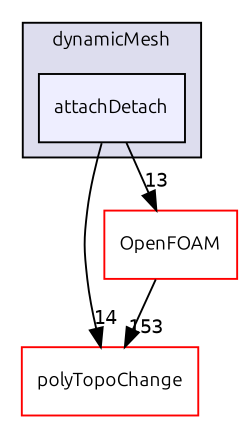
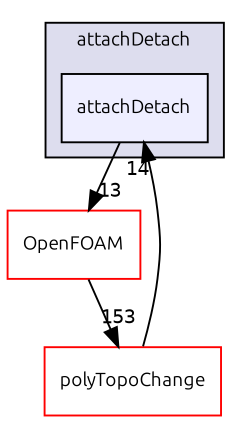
(112, 41) -> (135, 41)
(85, 235) -> (160, 254)
